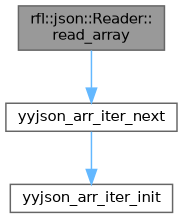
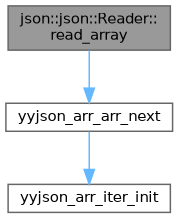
(91, 28) -> (89, 28)
(91, 117) -> (89, 117)
